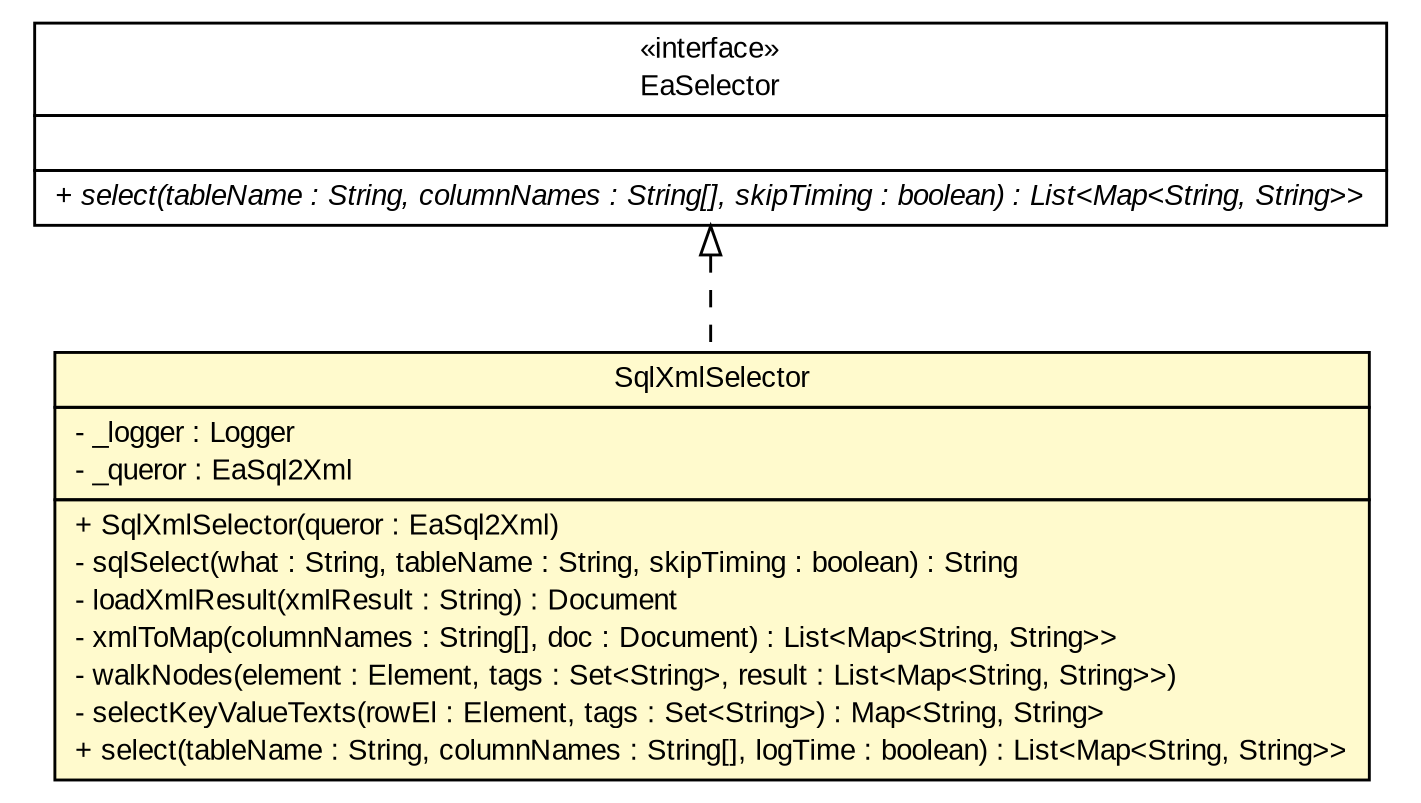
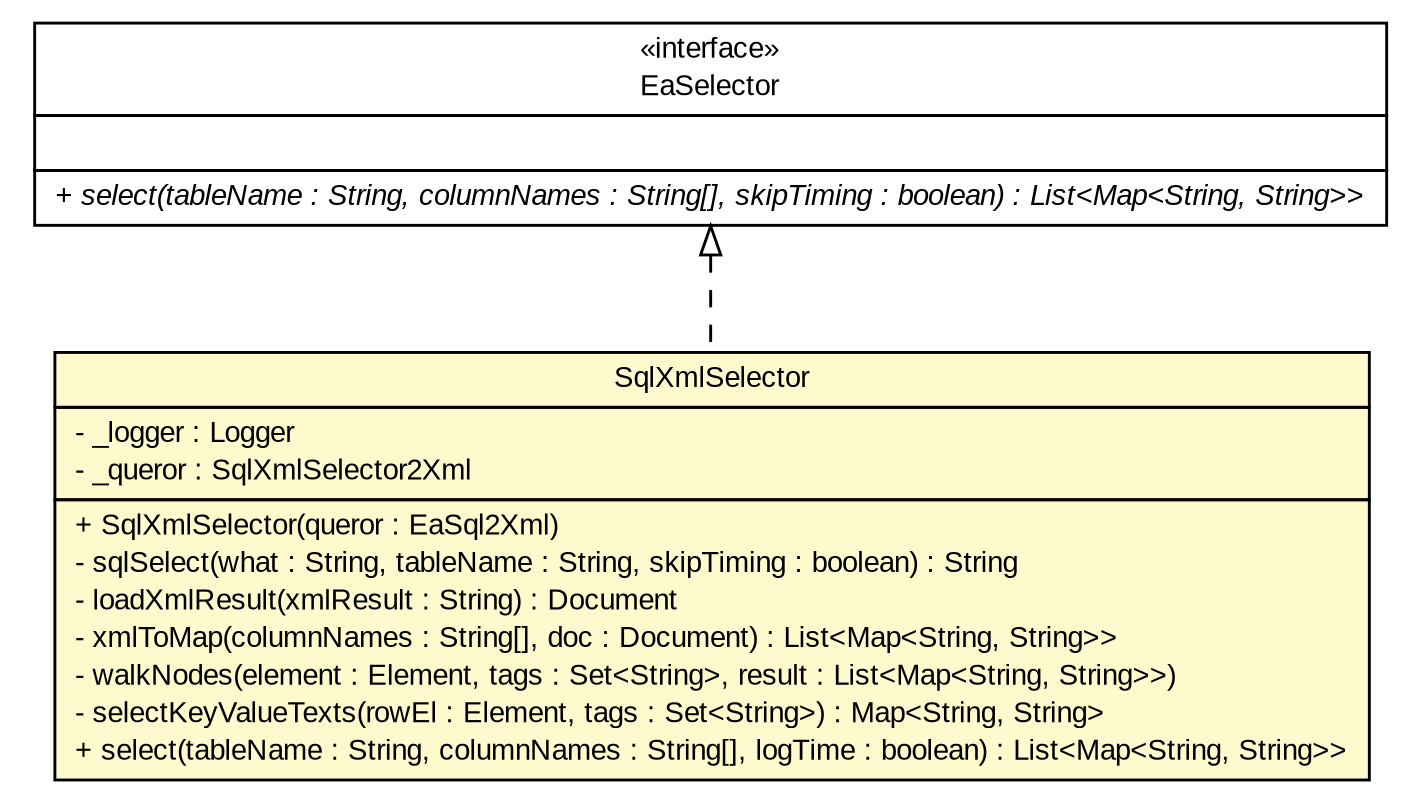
(215, 471) -> (274, 471)
